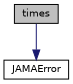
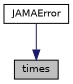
(36, 37) -> (36, 37)
